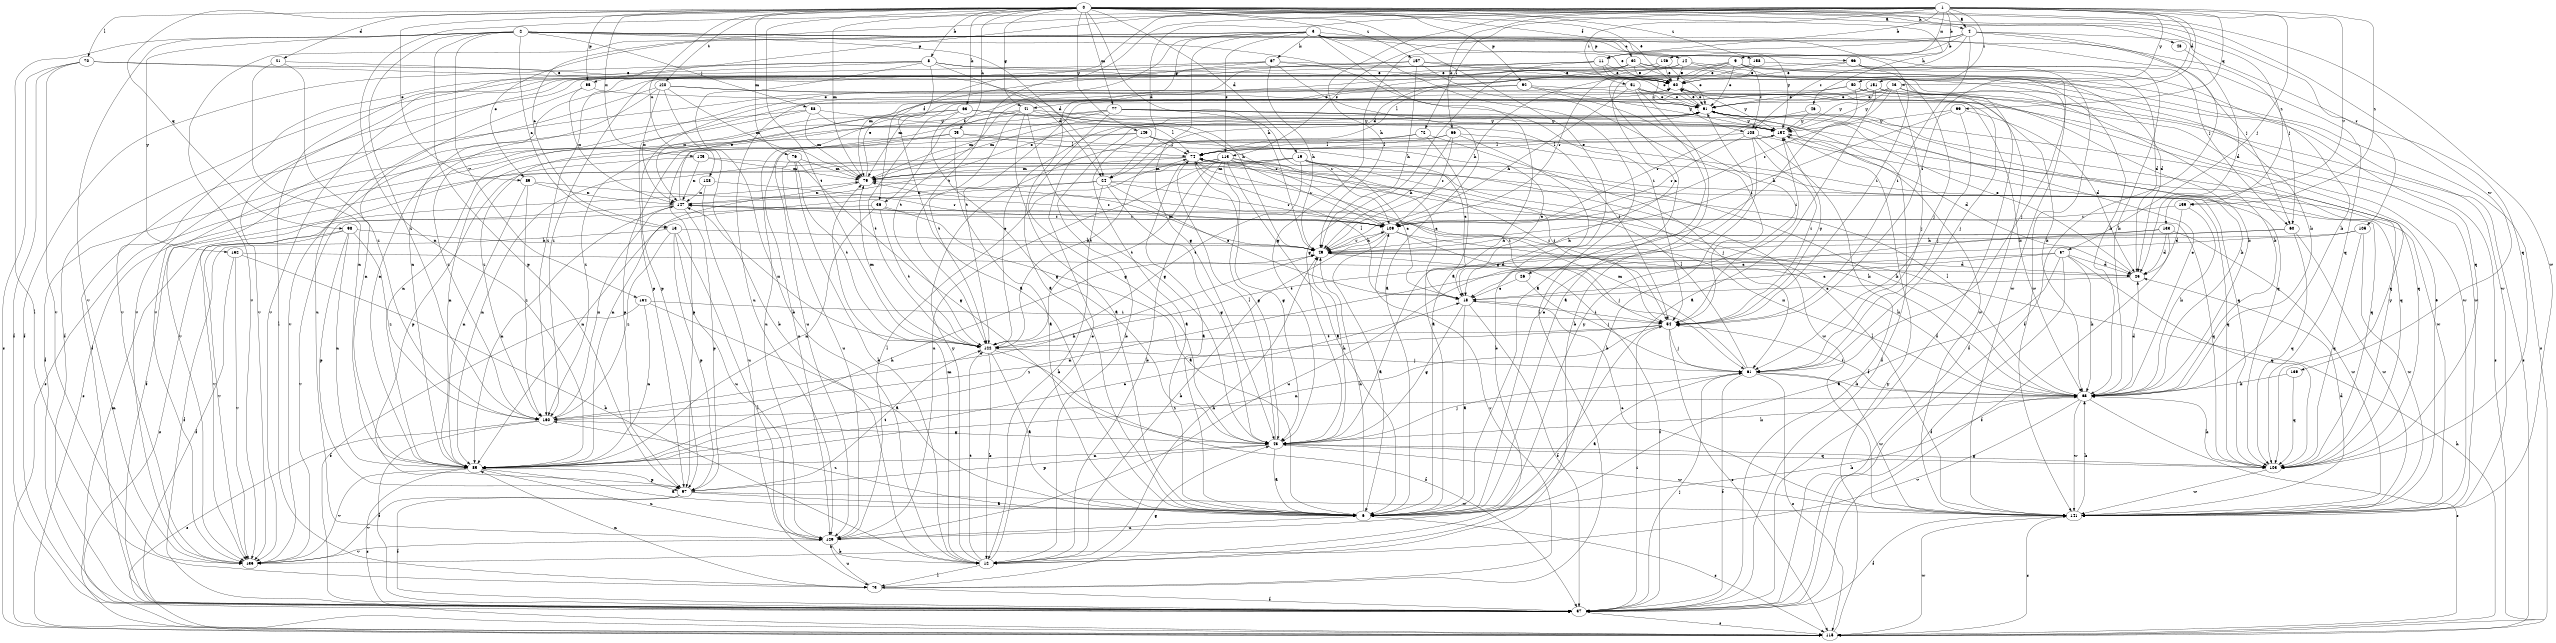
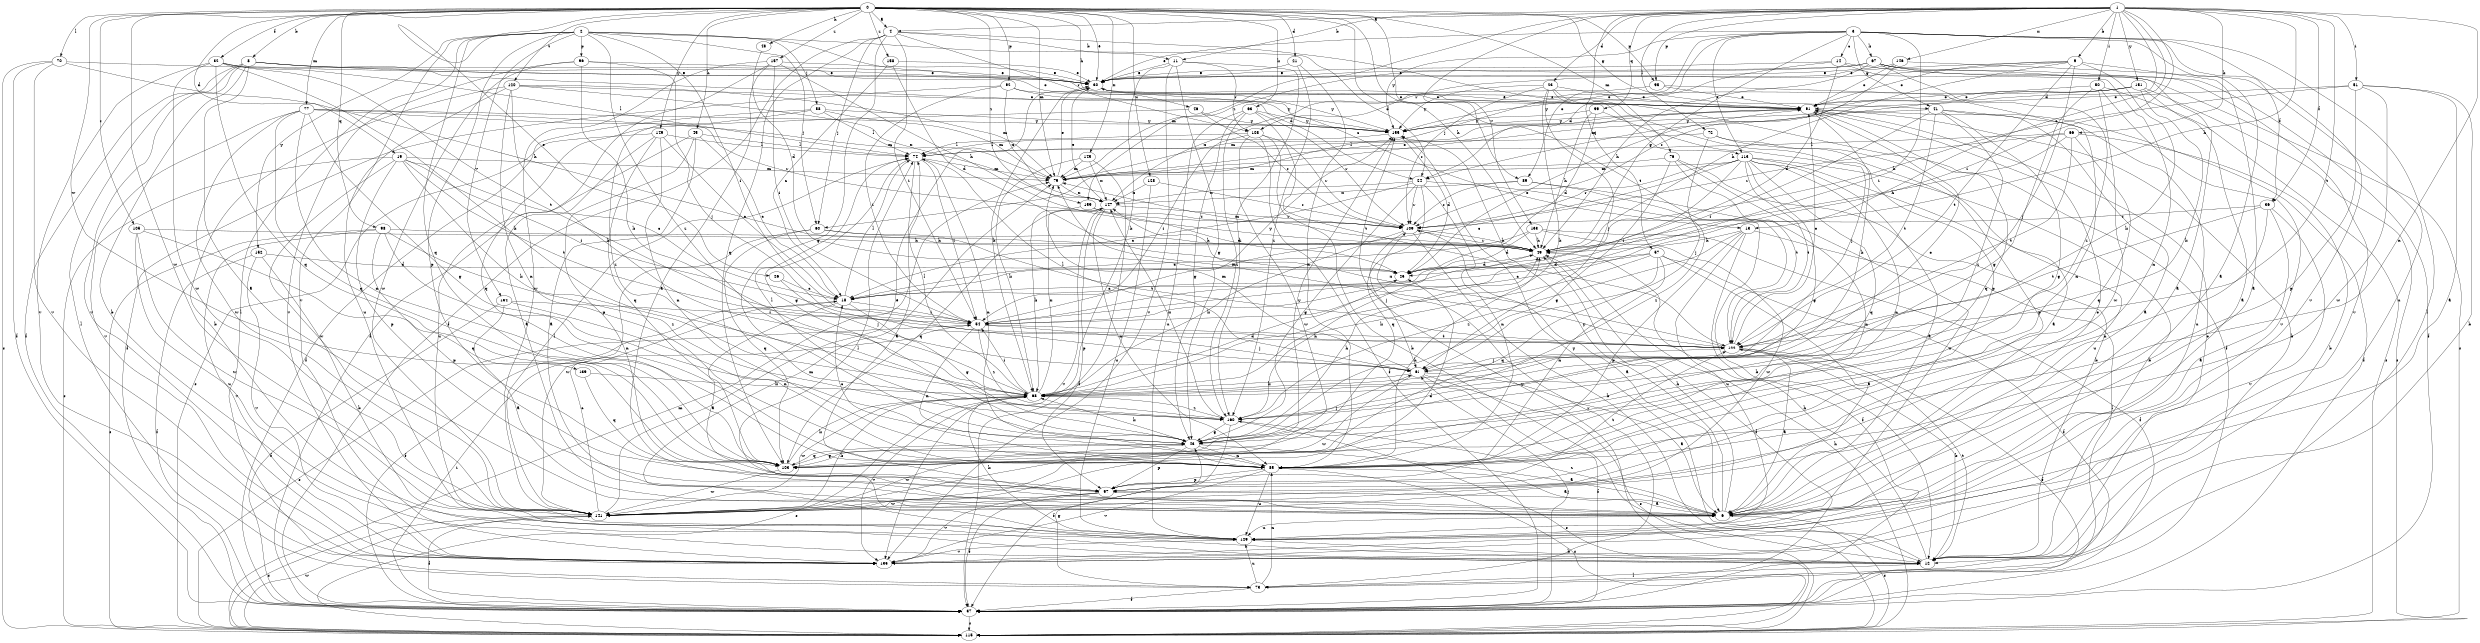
(1995, 128) -> none
(1781, 133) -> (1396, 133)
(1158, 194) -> (1655, 138)
